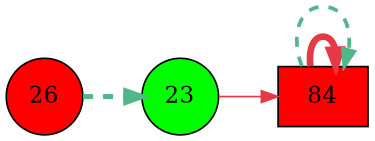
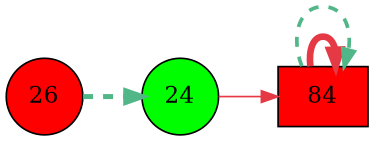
(180, 97) -> (180, 97)
